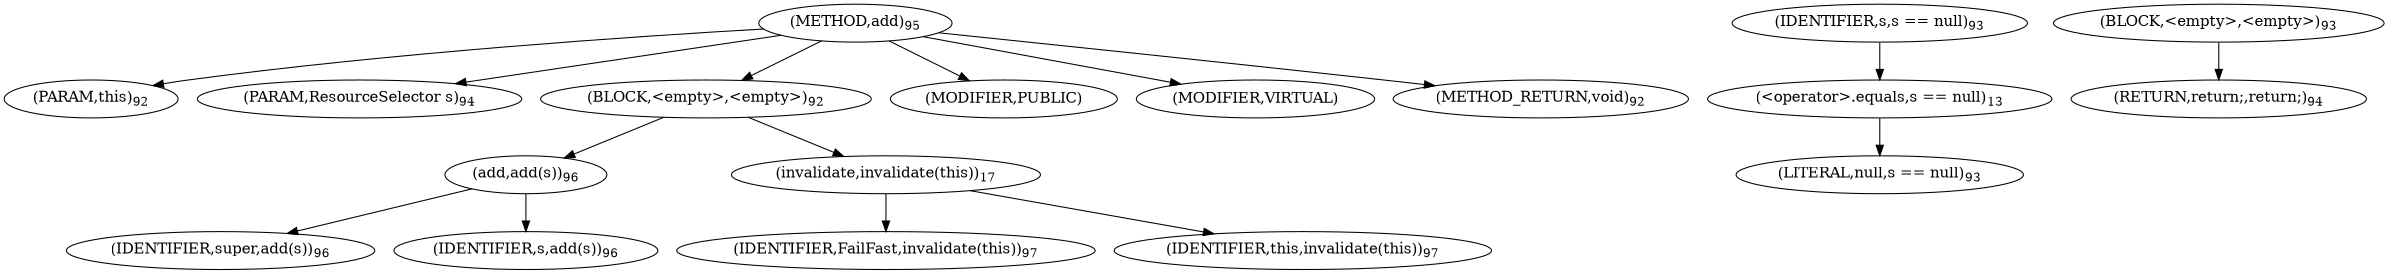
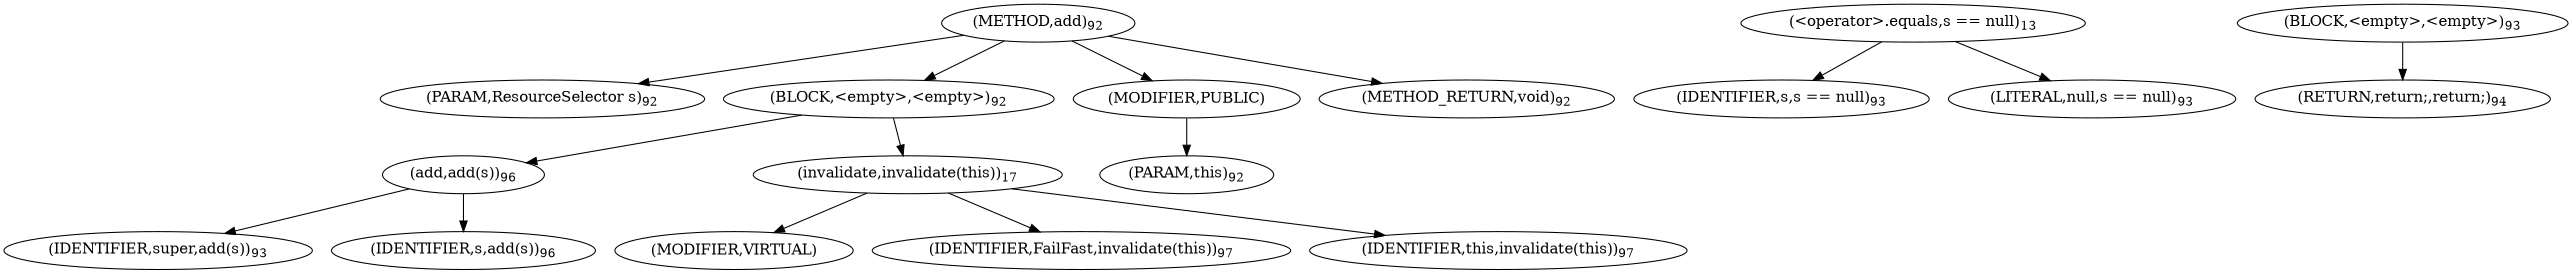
(913, 22) -> (1096, 22)
(463, 51) -> (1187, 132)
(1880, 56) -> (1852, 58)
(1047, 59) -> (825, 211)
(467, 97) -> (650, 97)
(322, 249) -> (260, 249)
